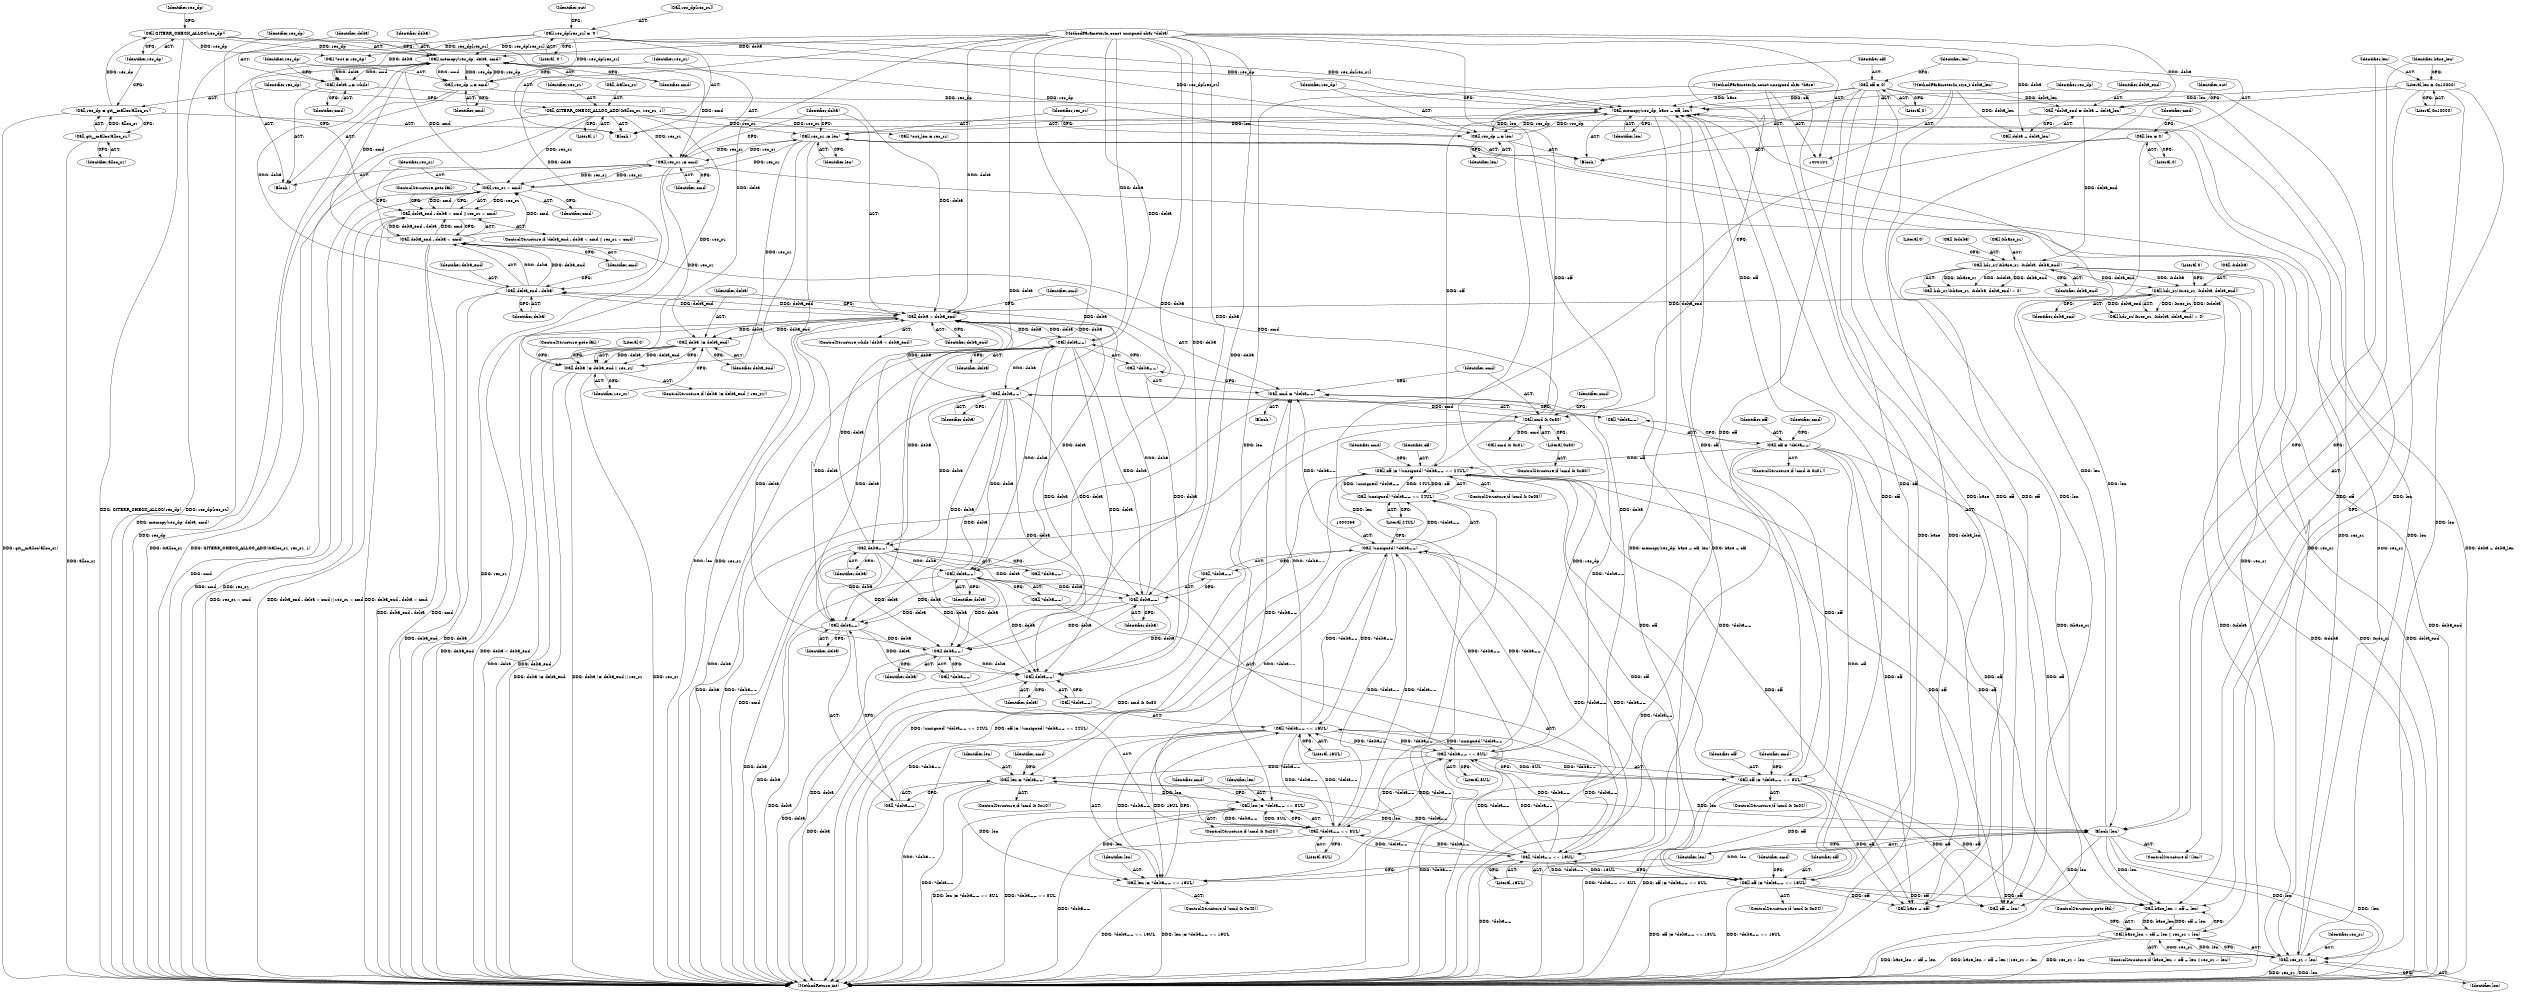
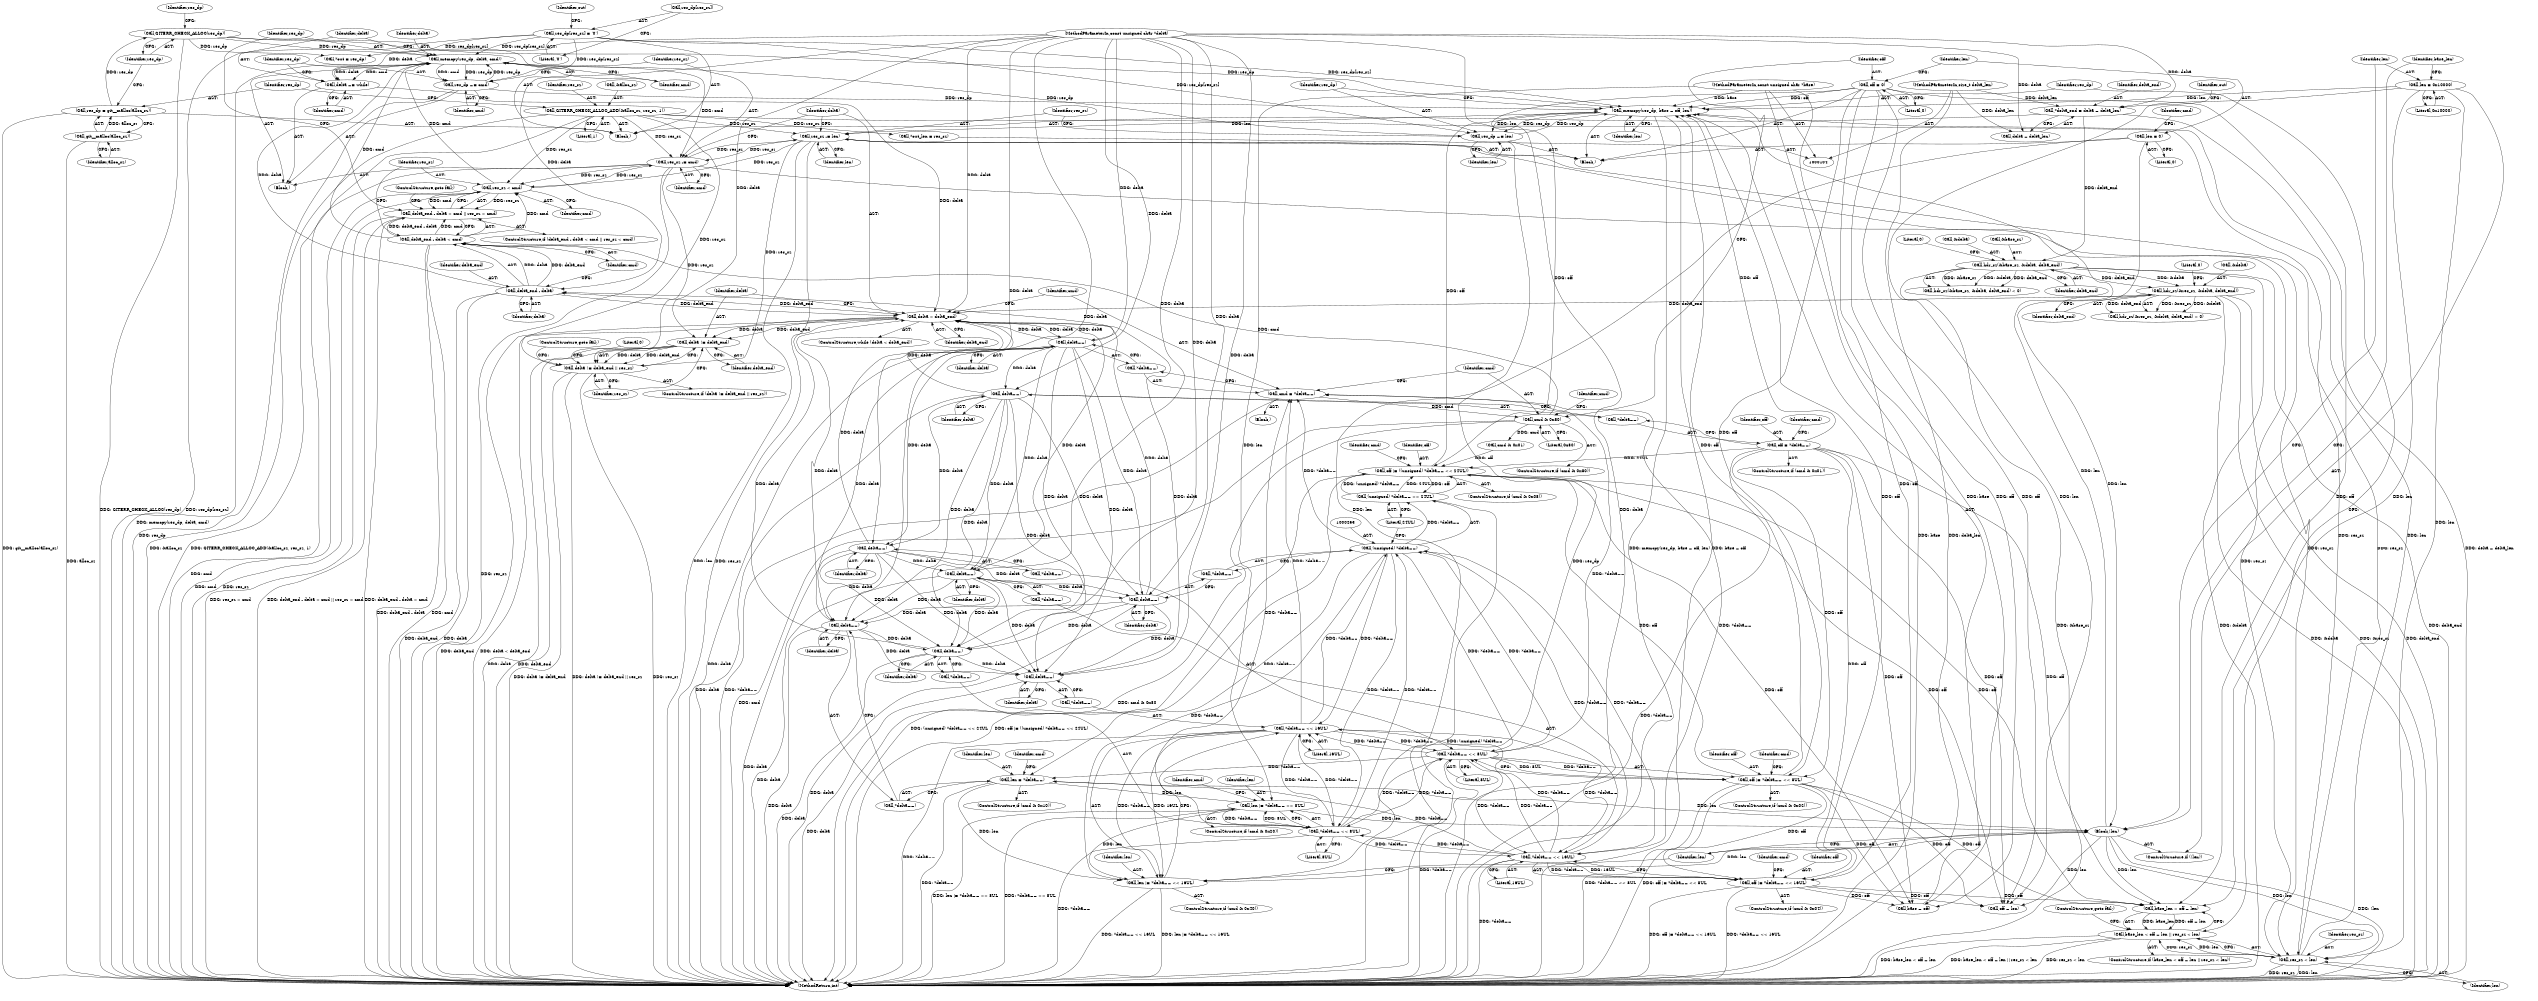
(1553, 44) -> (1383, 141)
(723, 45) -> none
(562, 46) -> (623, 35)
(2431, 85) -> (2431, 85)
(1558, 457) -> (1586, 441)
(1636, 458) -> (1636, 458)
(1630, 682) -> (1469, 458)
(1048, 745) -> (1195, 712)
